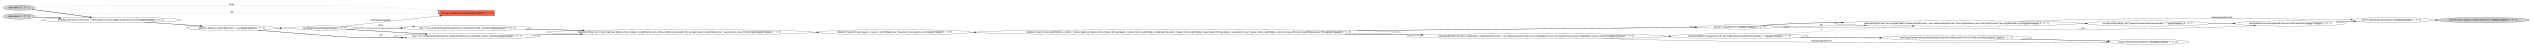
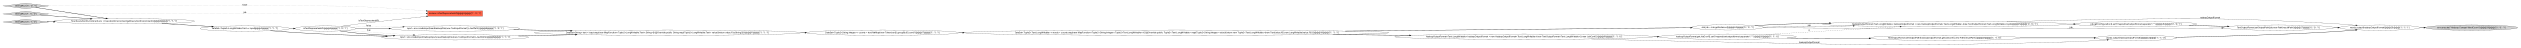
(19, 8) -> (26, 6)
(19, 16) -> (26, 14)
none -> (26, 22)
(1740, 27) -> (1728, 27)
(325, 28) -> (325, 29)
none -> (2266, 35)
